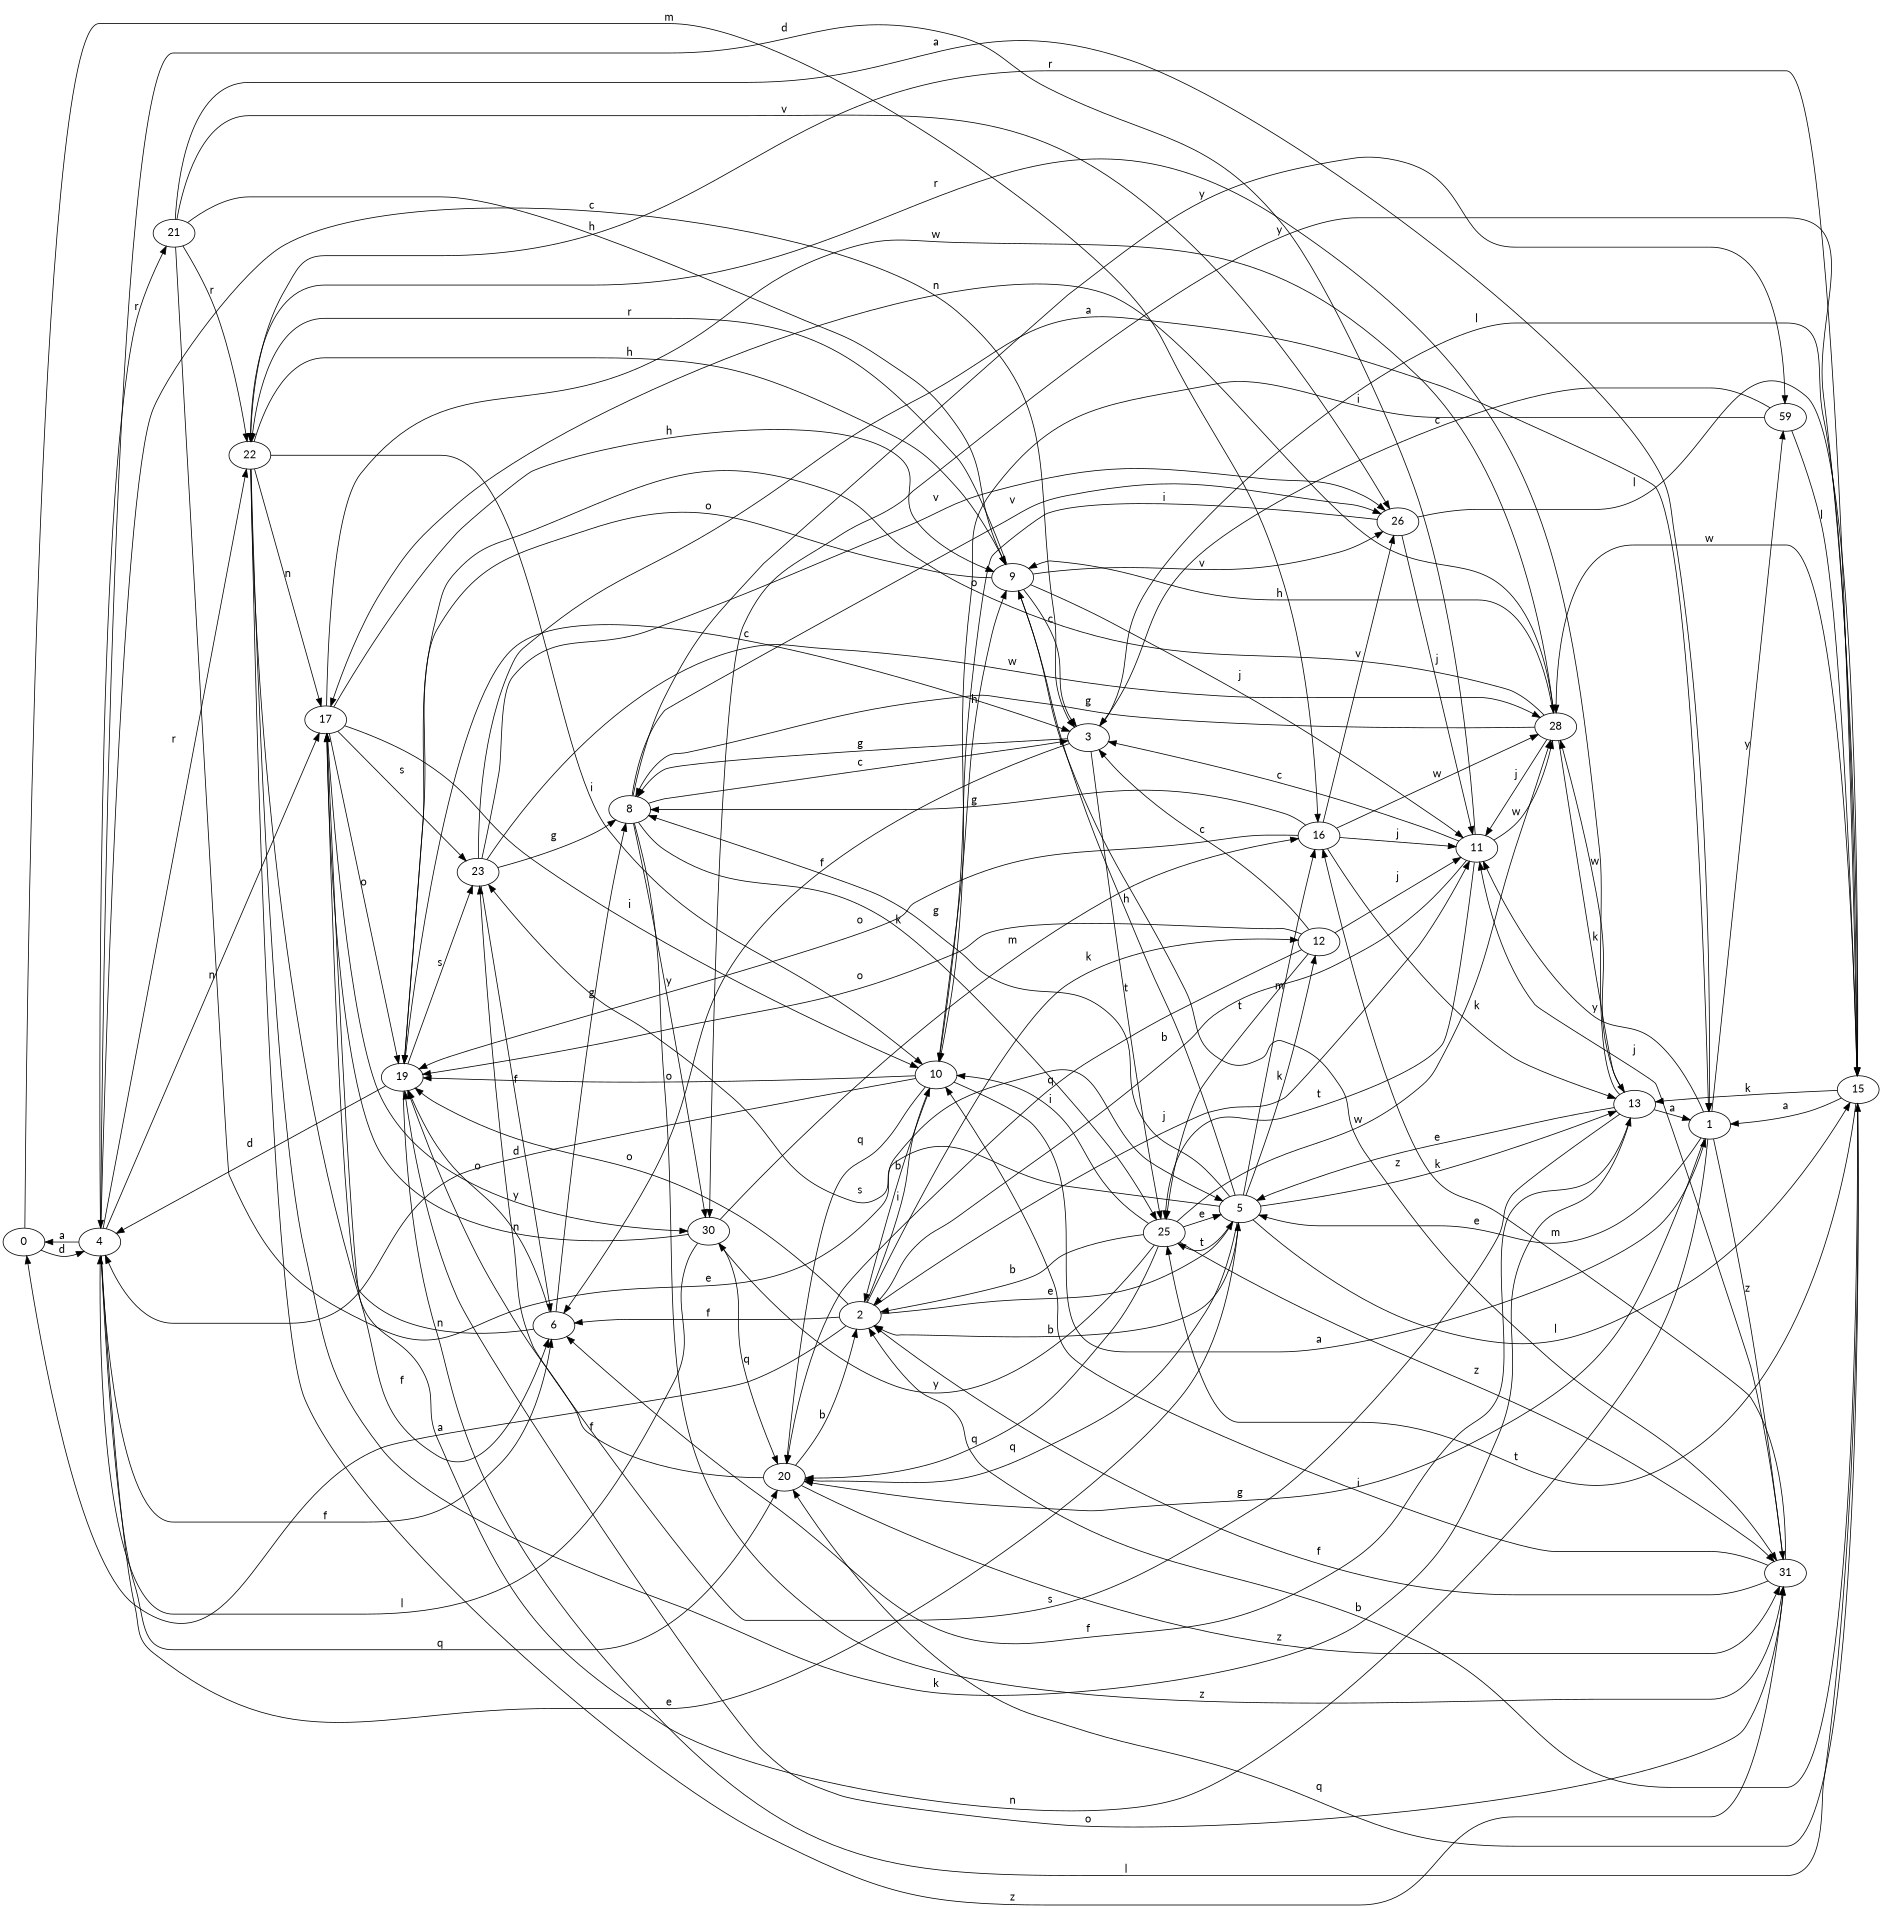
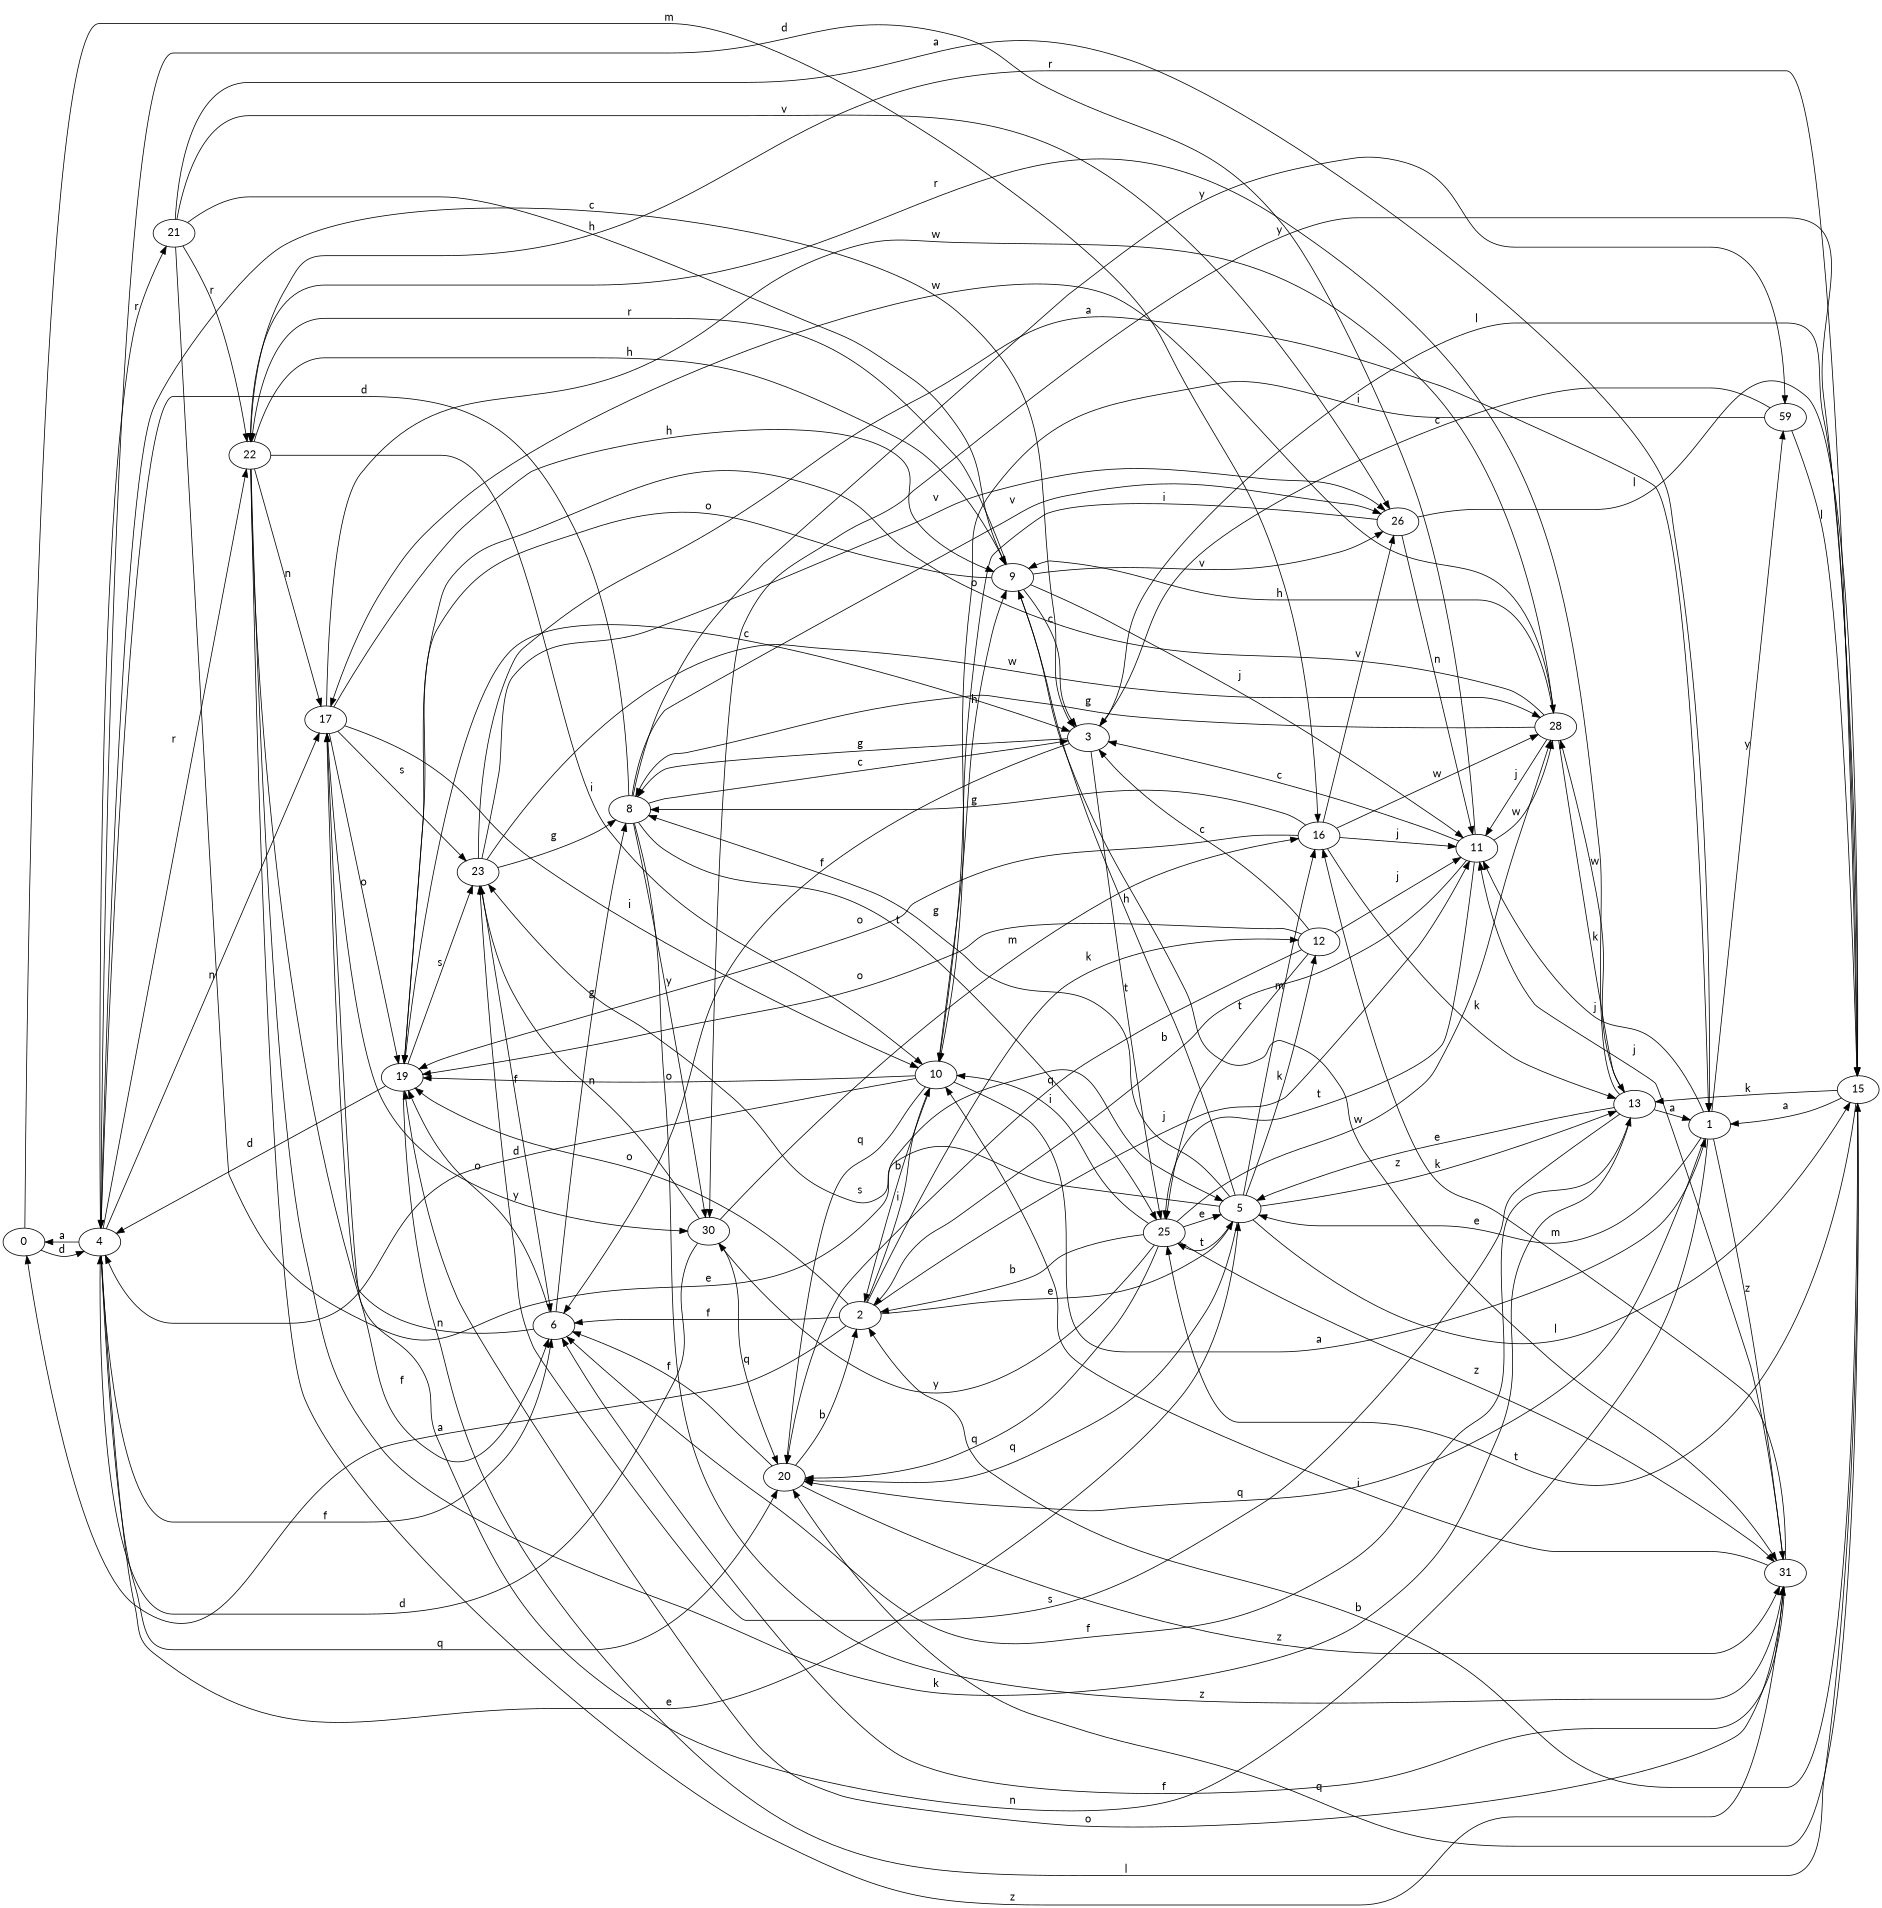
(936, 286) -> (936, 286)
none -> (156, 442)
(1823, 632) -> none
(1437, 660) -> (1437, 660)
(898, 921) -> (898, 921)
(1595, 1008) -> (1595, 1008)
(365, 1115) -> (570, 1069)
(504, 1303) -> (685, 1387)
(1091, 1335) -> none
(1240, 1493) -> (1240, 1493)
(1298, 1556) -> (1128, 1793)
(402, 1604) -> (402, 1604)
